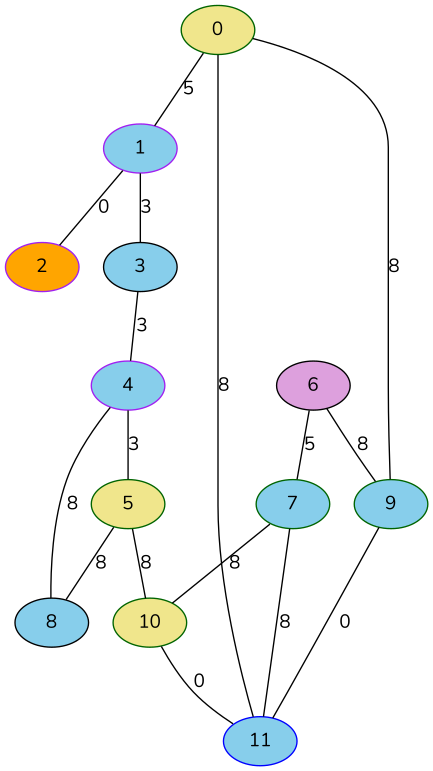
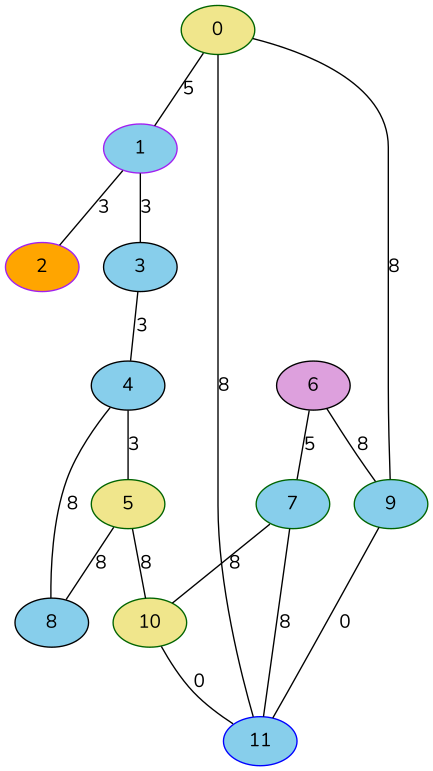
(104, 208) -> (104, 208)
(128, 386) -> (128, 386)
